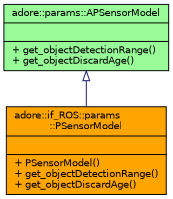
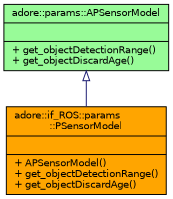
(57, 163) -> (60, 163)
